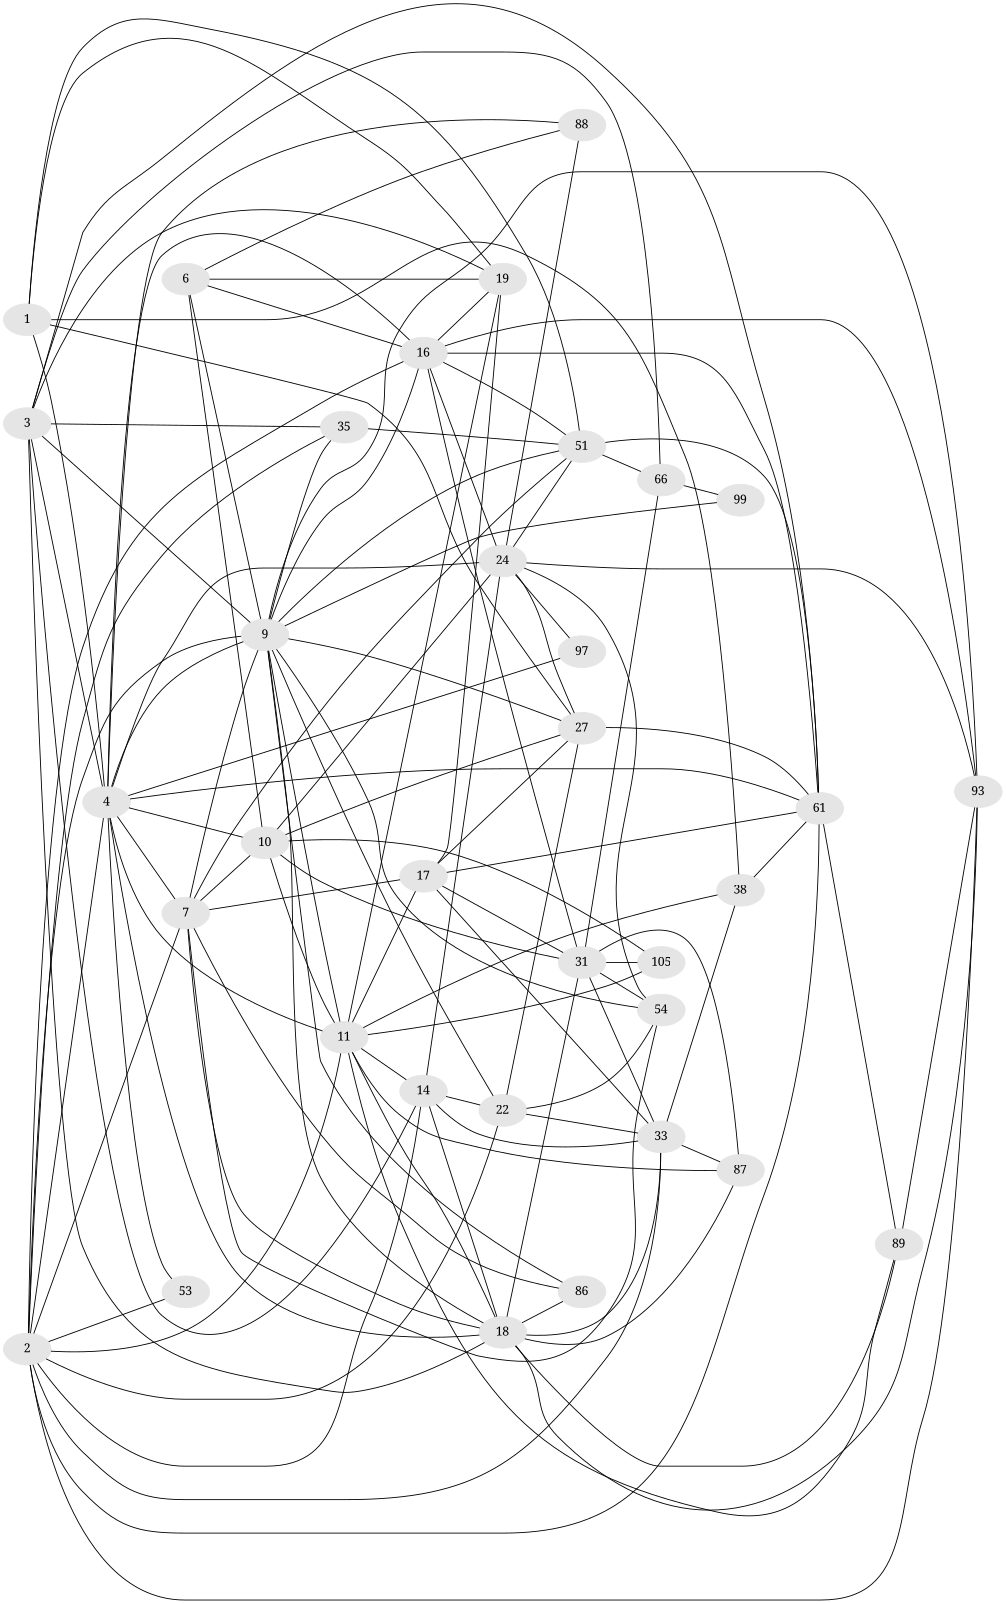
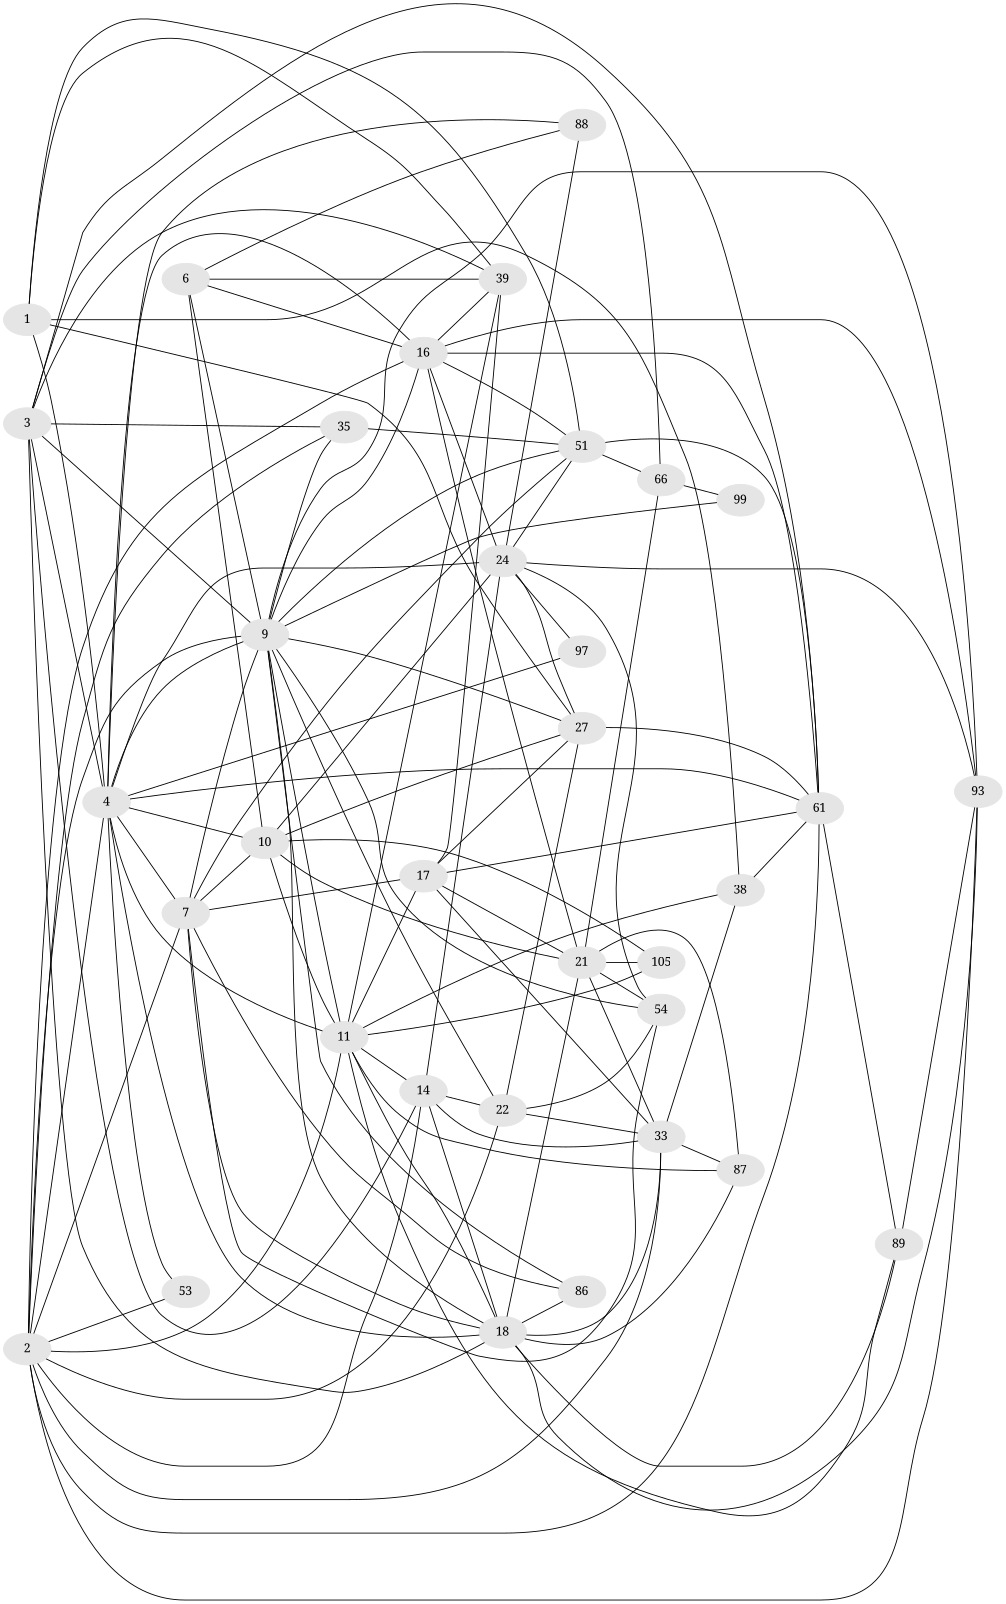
(503, 279) -> (503, 279)
(582, 963) -> (582, 963)
